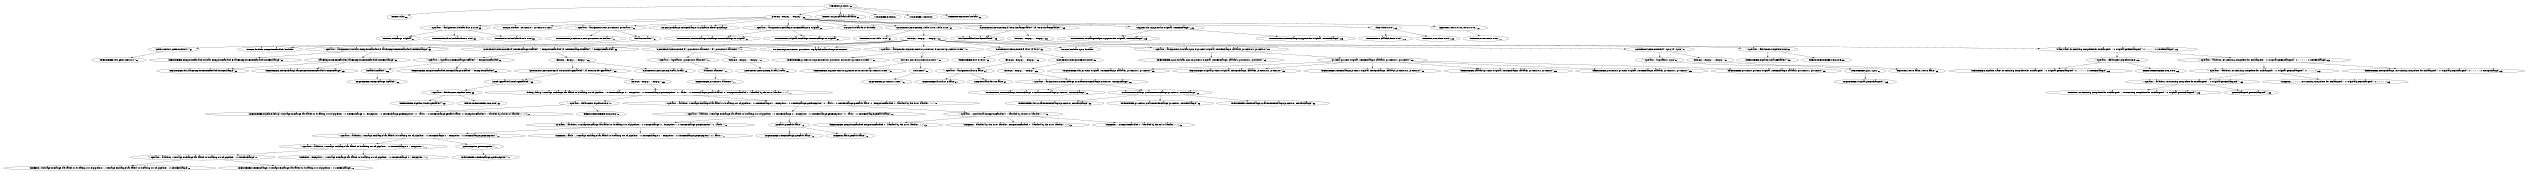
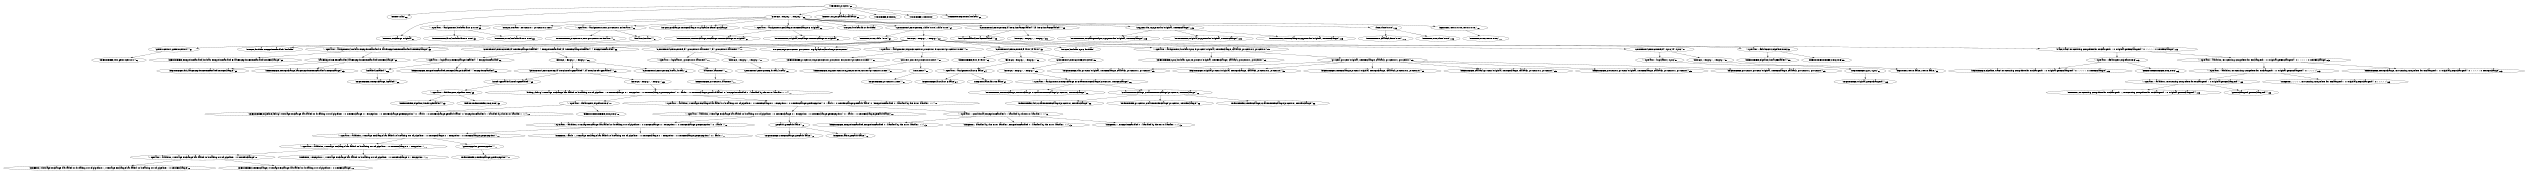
(427, 33) -> (611, 11)
none -> (1208, 39)
